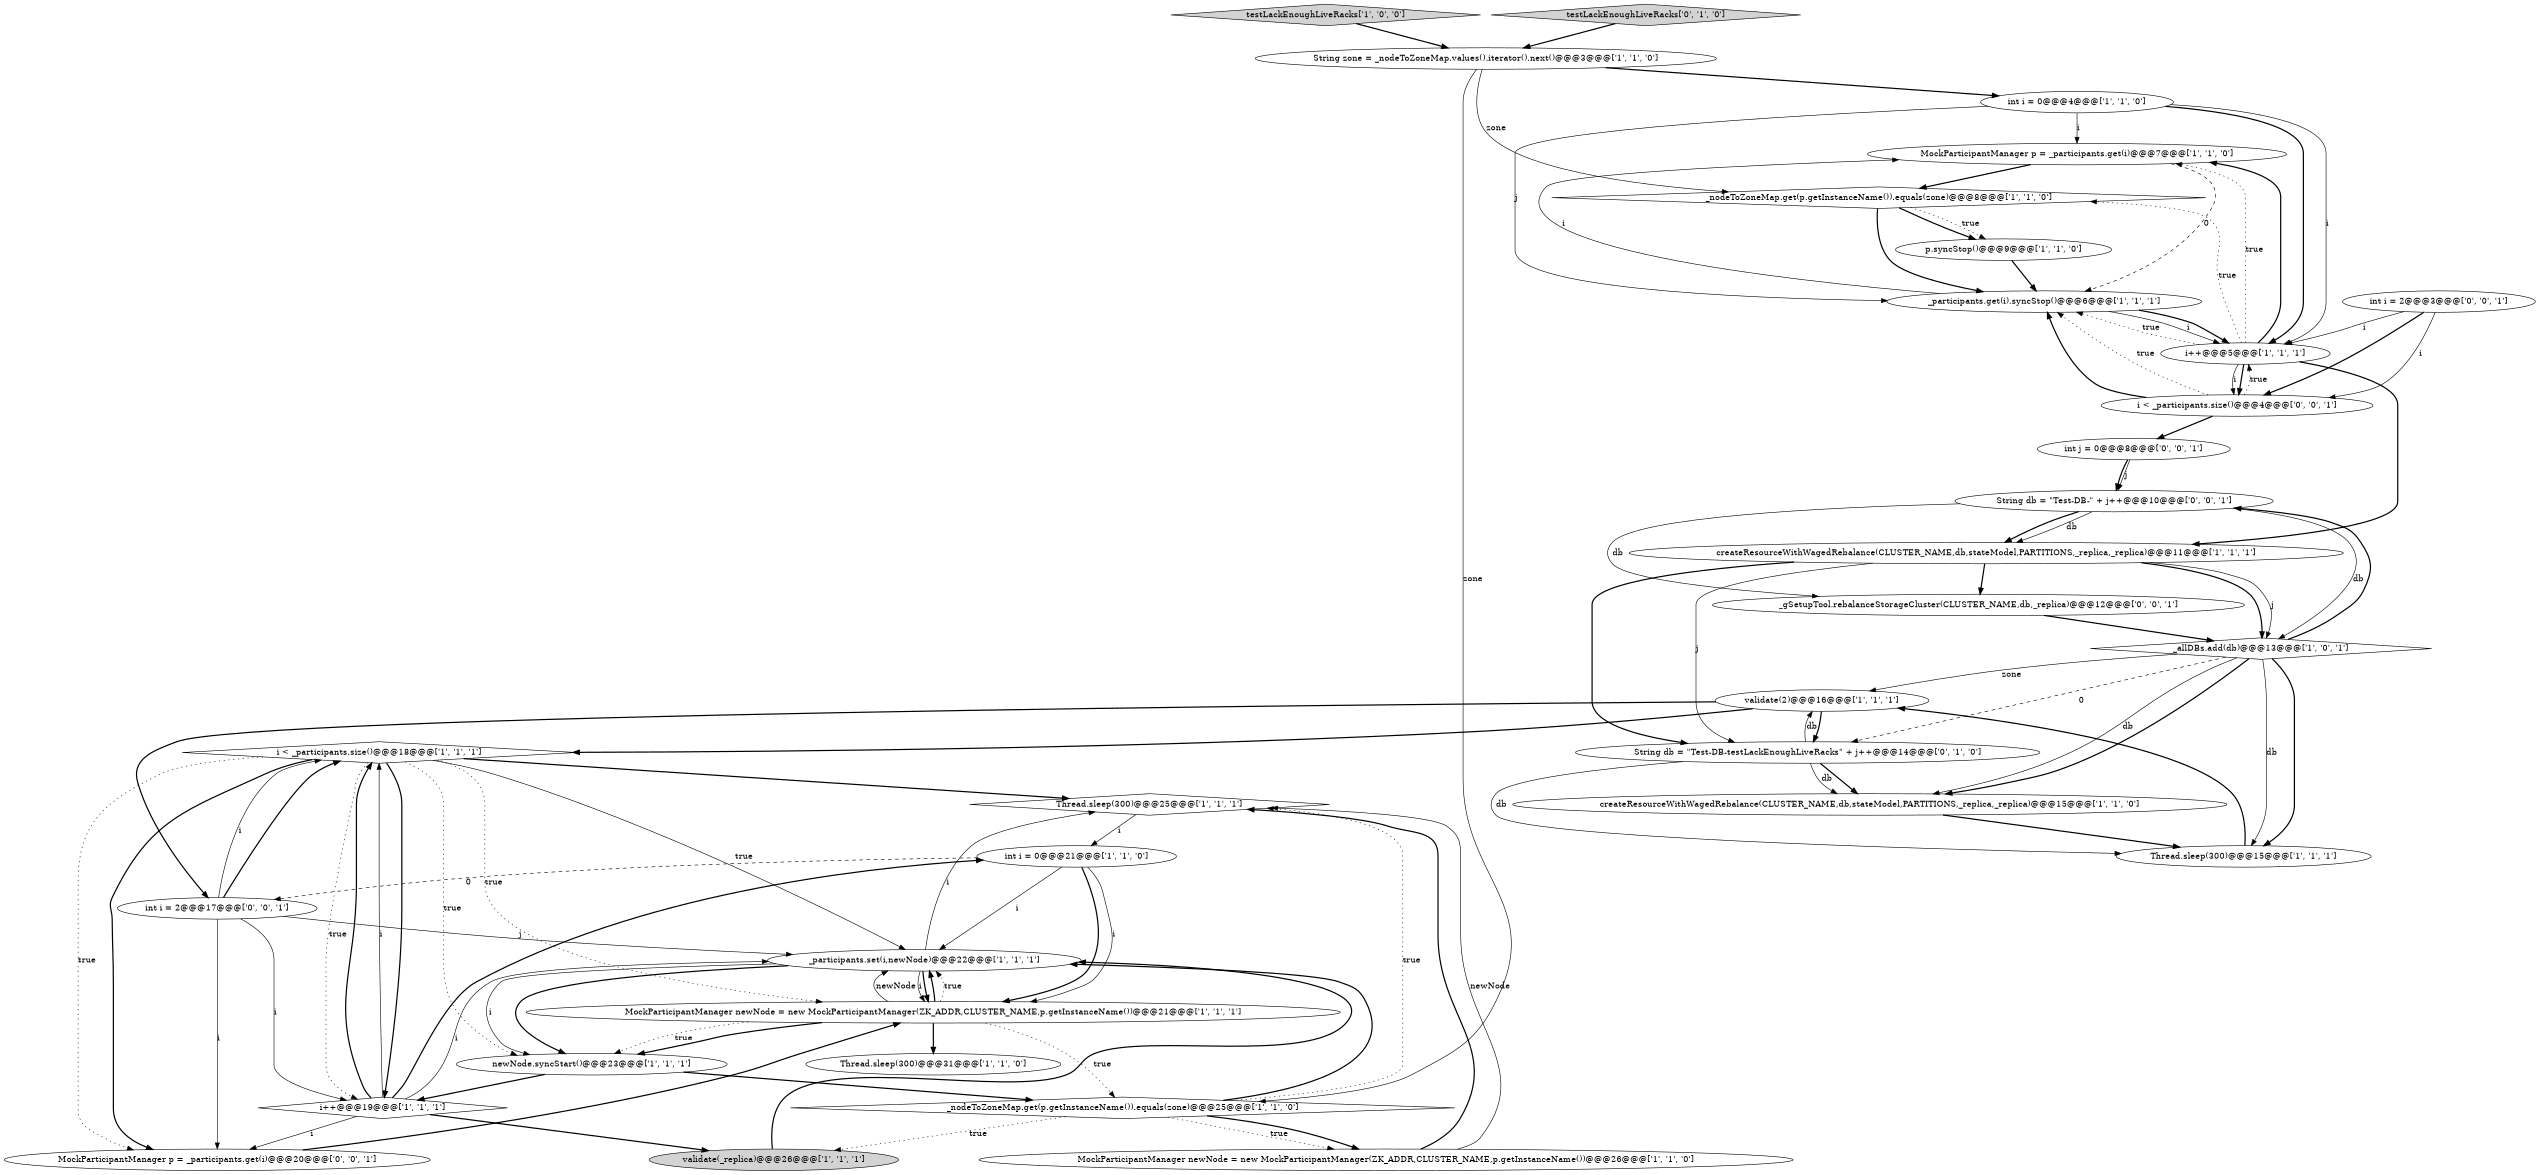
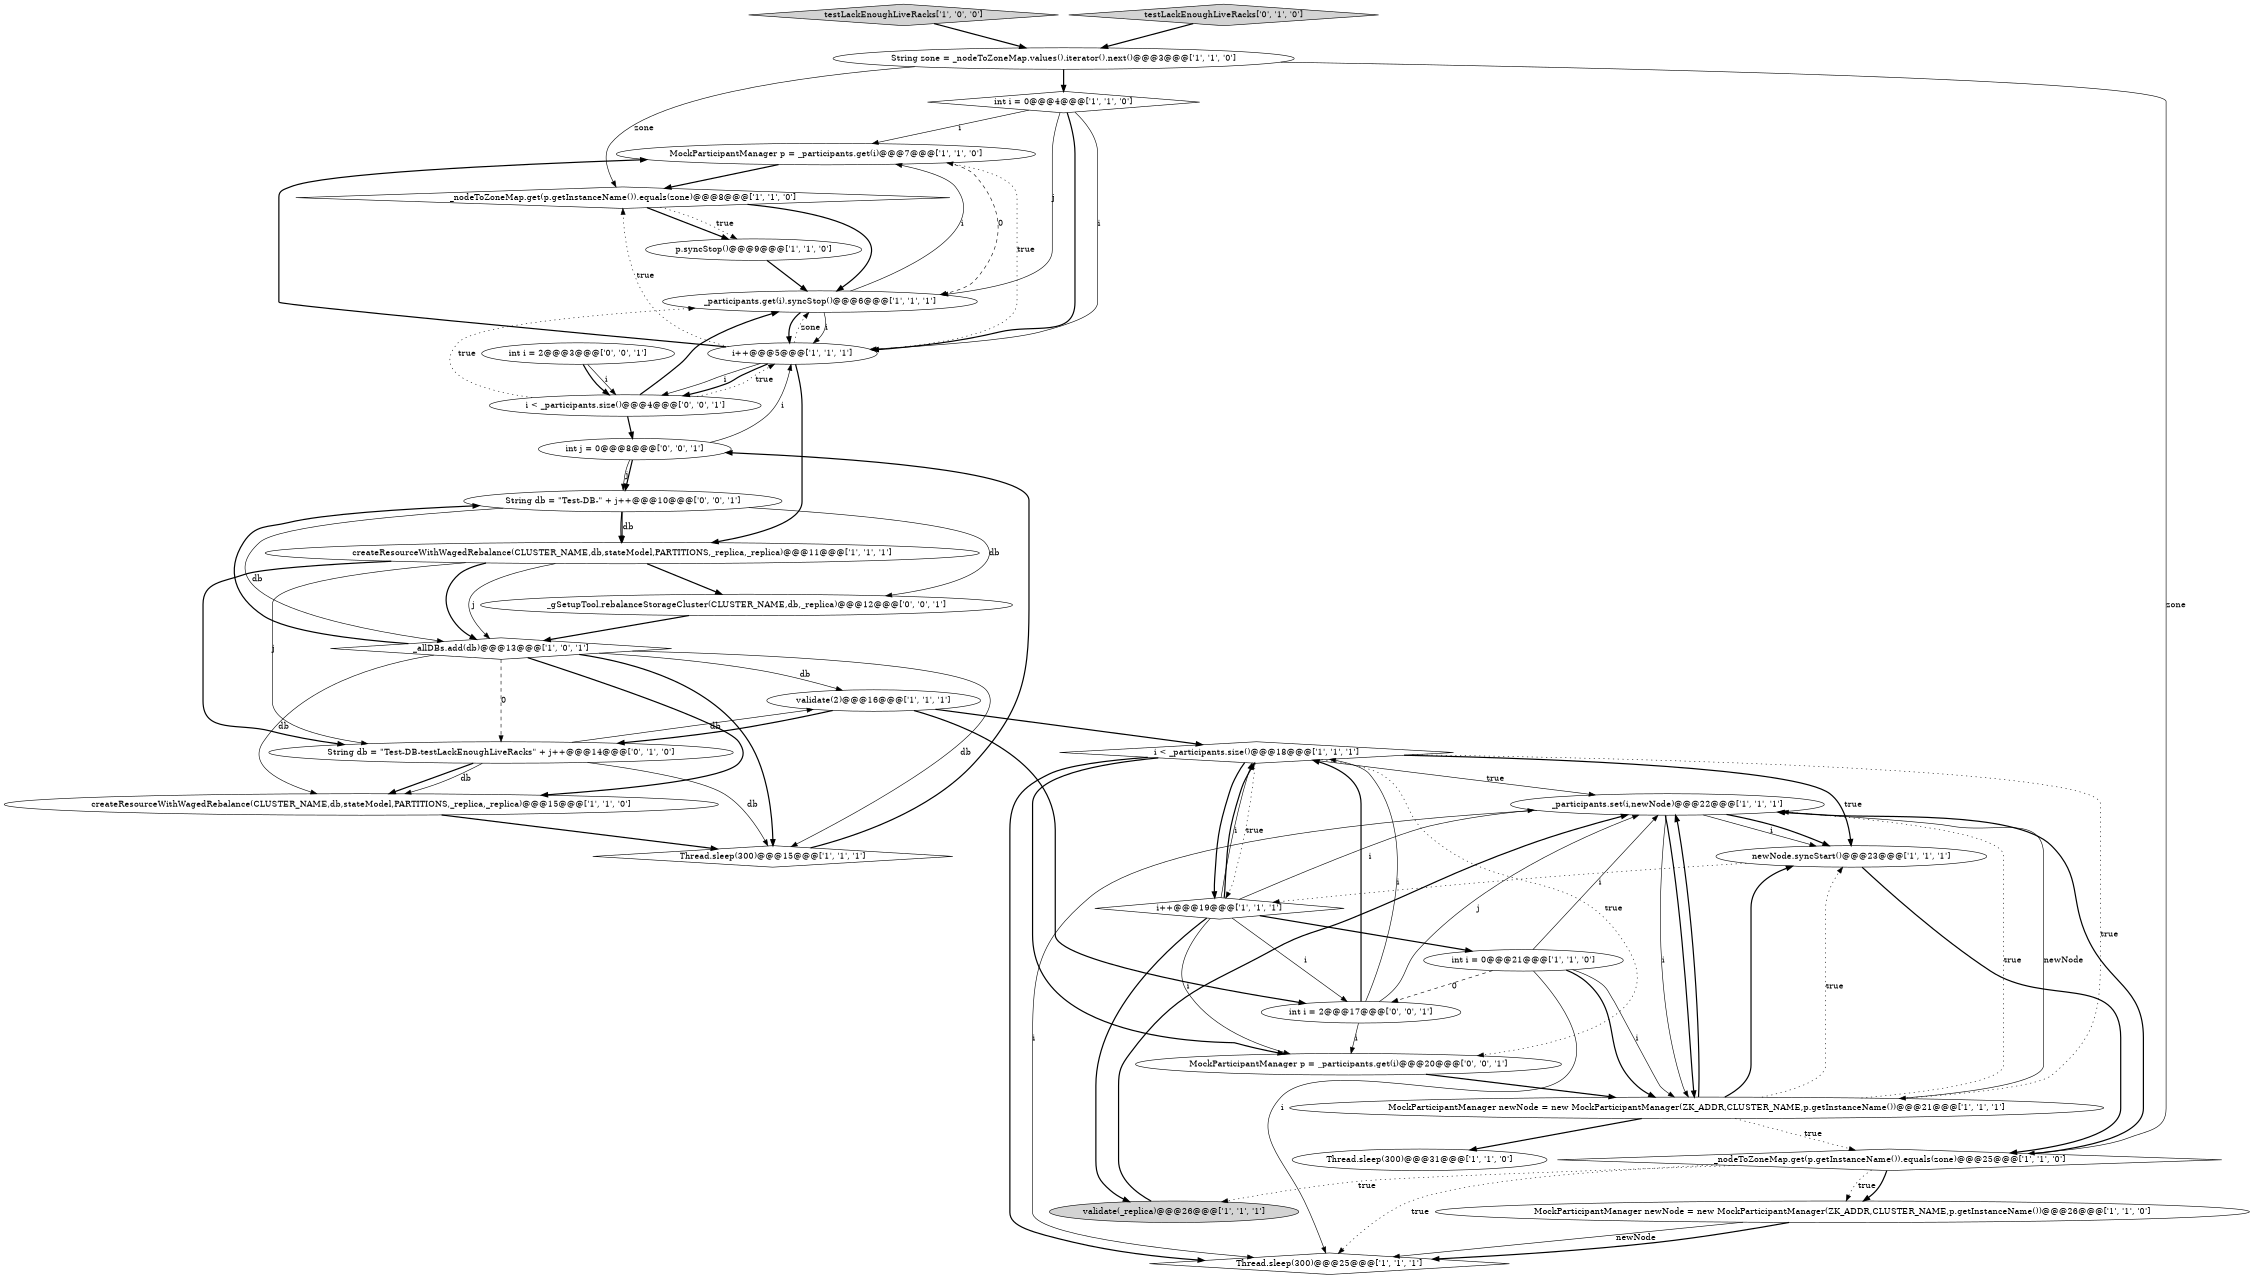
(2077, 102) -> (1064, 102)
(2151, 328) -> (811, 328)
(2348, 328) -> (762, 419)
(2012, 675) -> (805, 675)
(2110, 742) -> (1029, 580)
(1116, 828) -> (1400, 1084)
(2244, 856) -> (773, 856)
(444, 913) -> (1644, 765)
(274, 1024) -> (1287, 958)
(484, 1087) -> (1536, 878)
